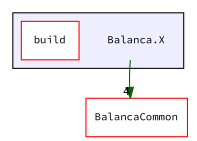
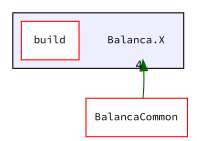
(130, 75) -> (144, 85)
